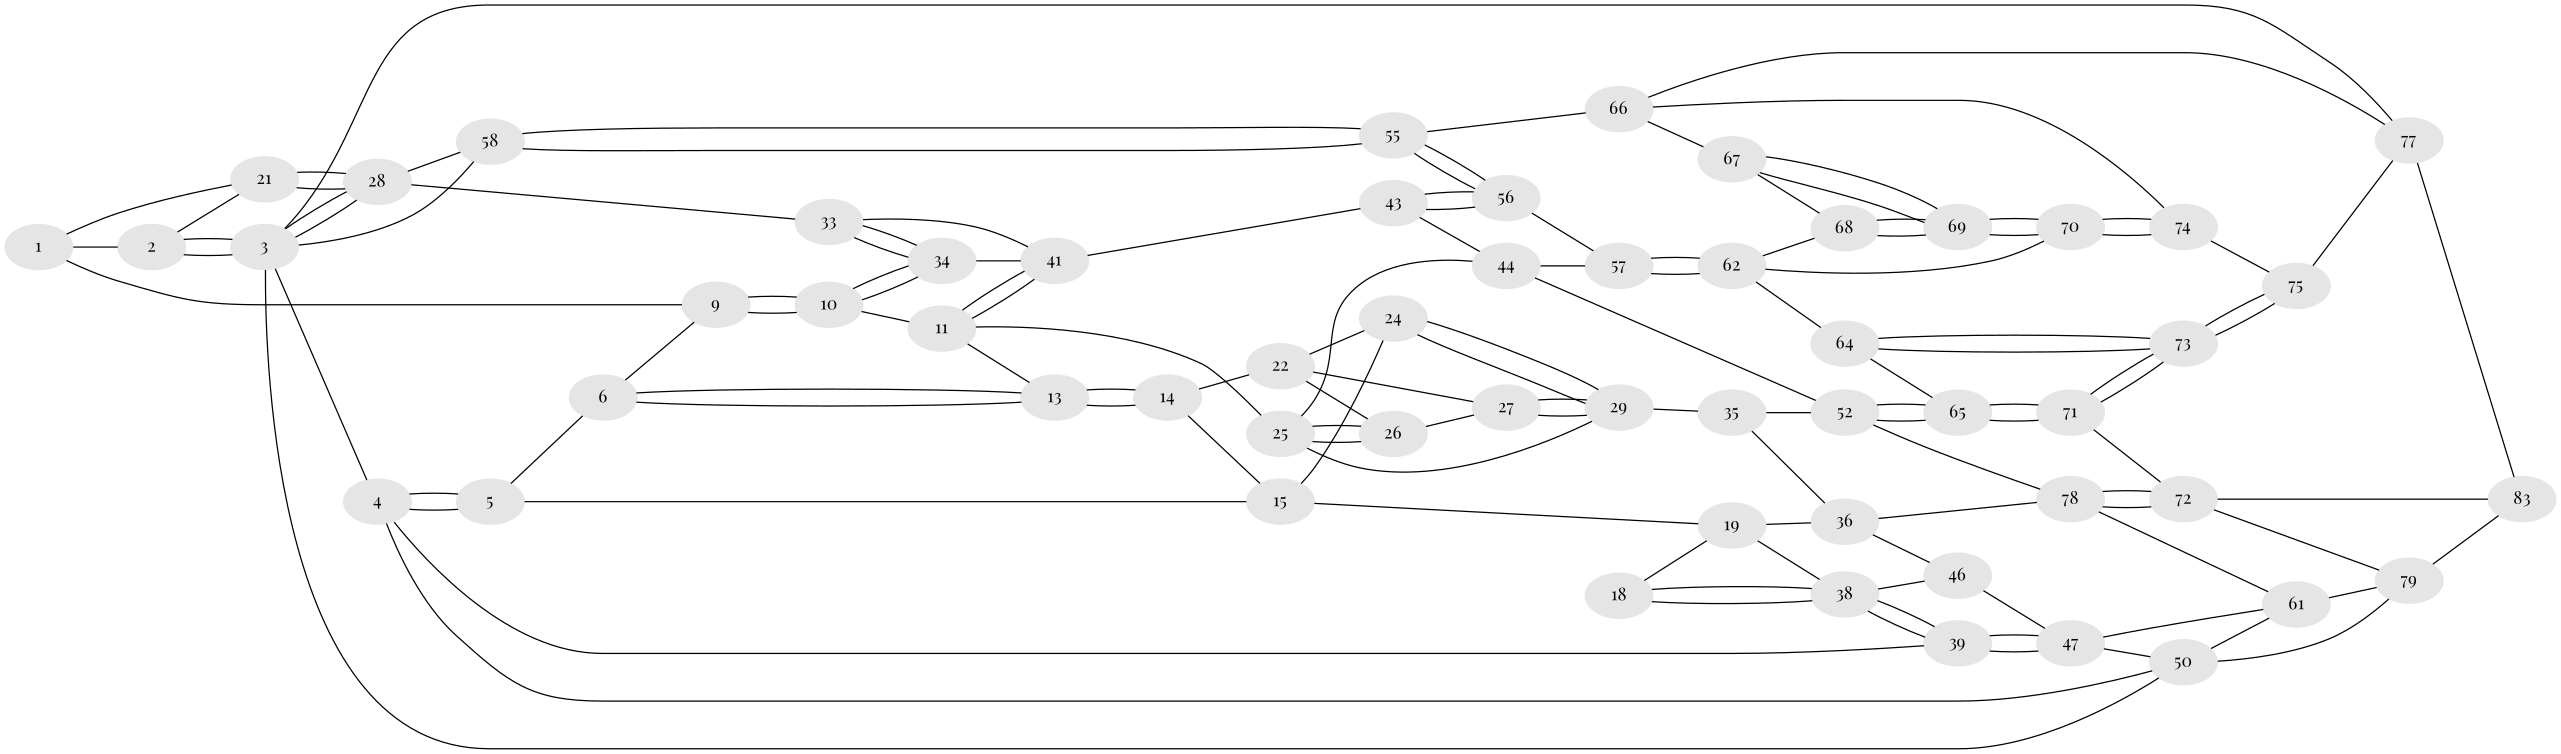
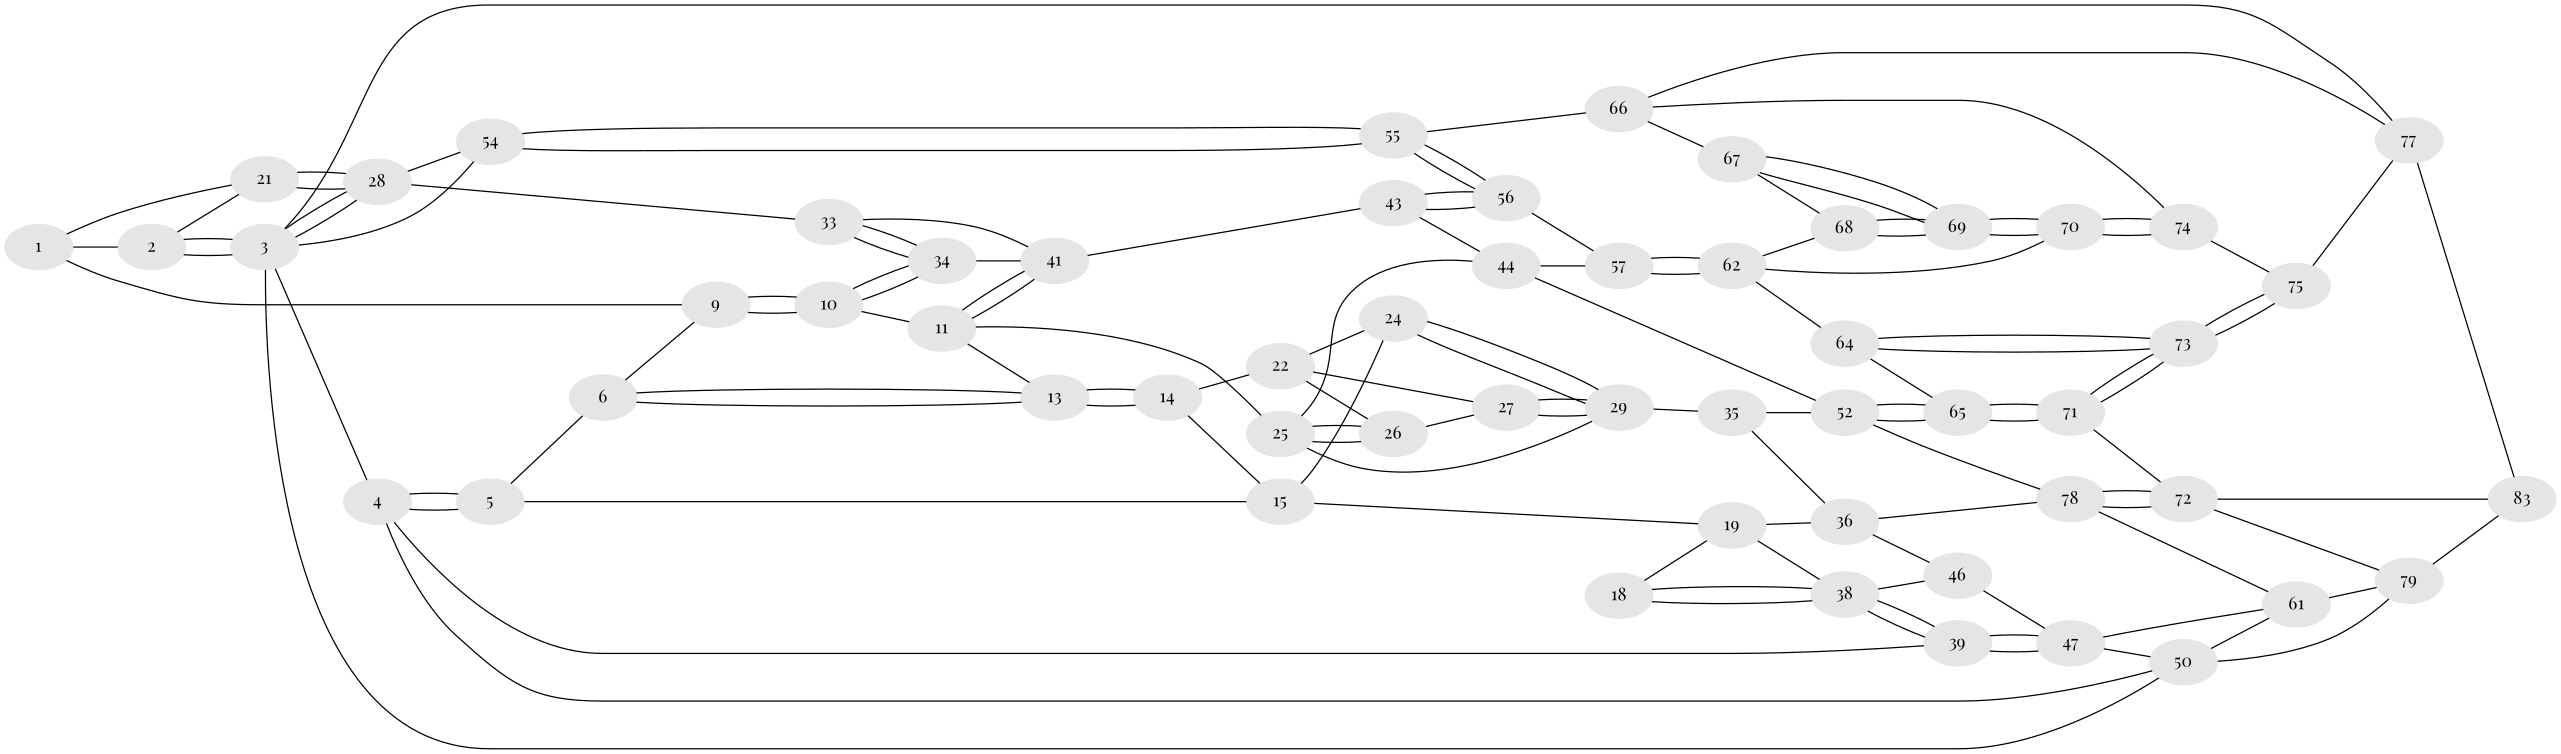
(490, 142) -> (490, 142)
